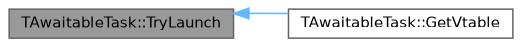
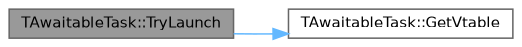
(269, 13) -> (253, 34)
